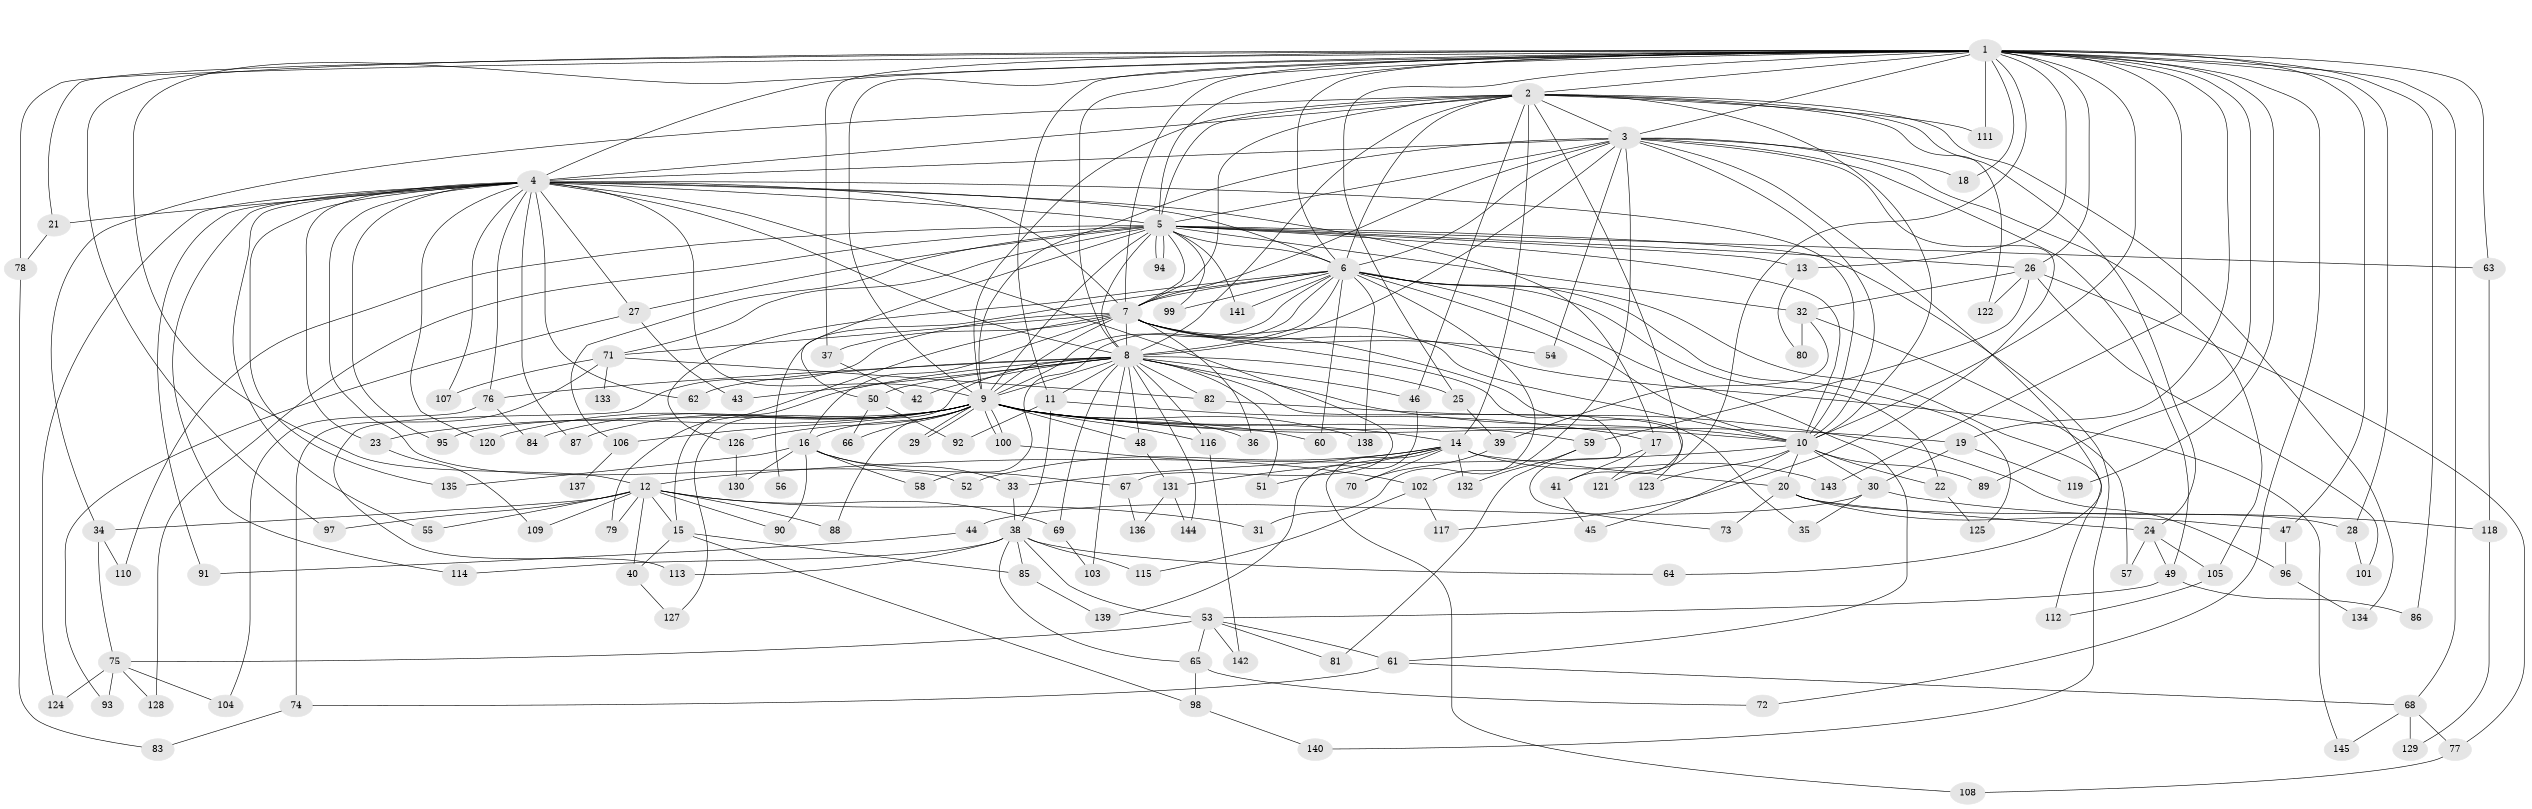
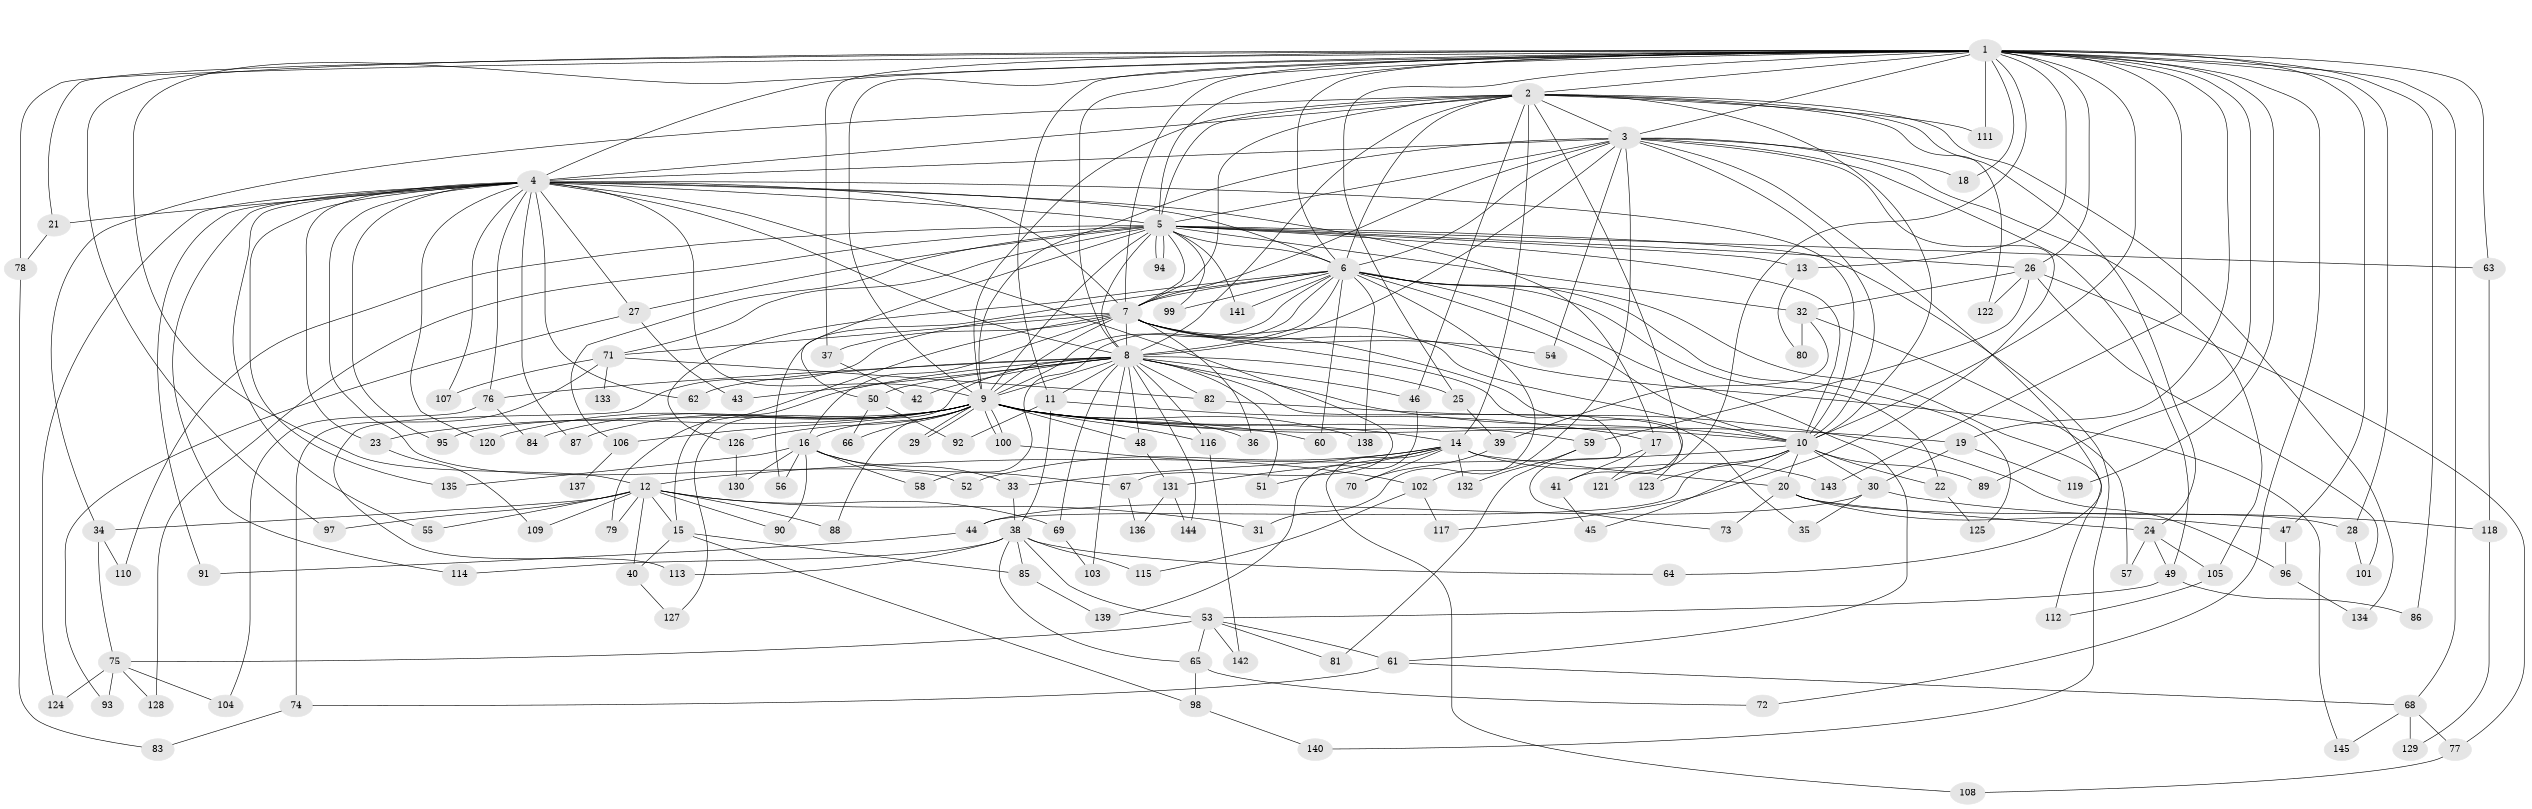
none -> (793, 466)
none -> (1394, 514)
